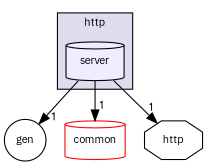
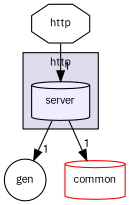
(131, 98) -> (61, 59)
